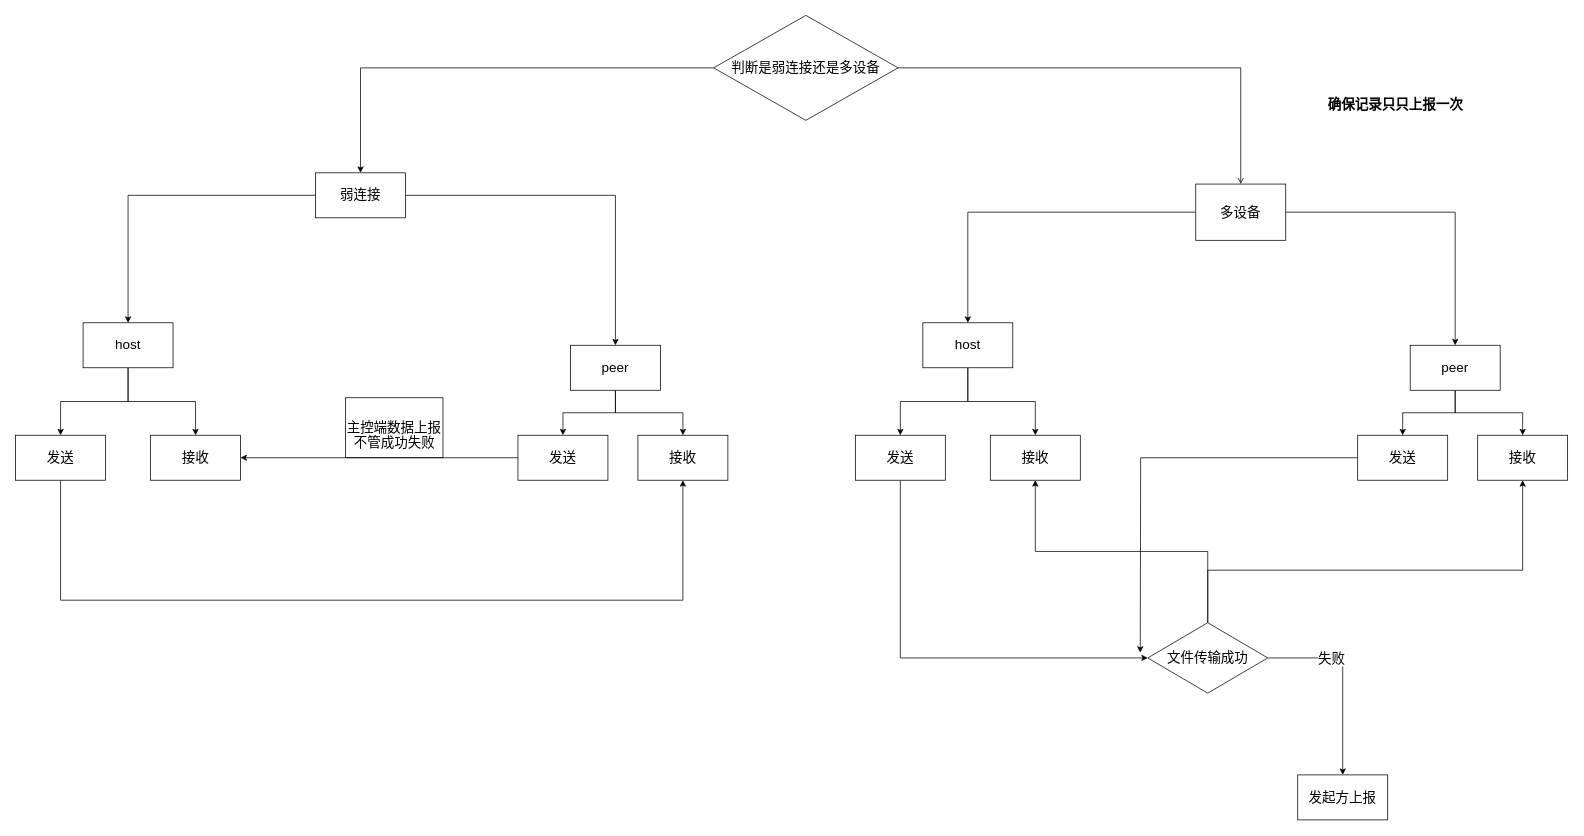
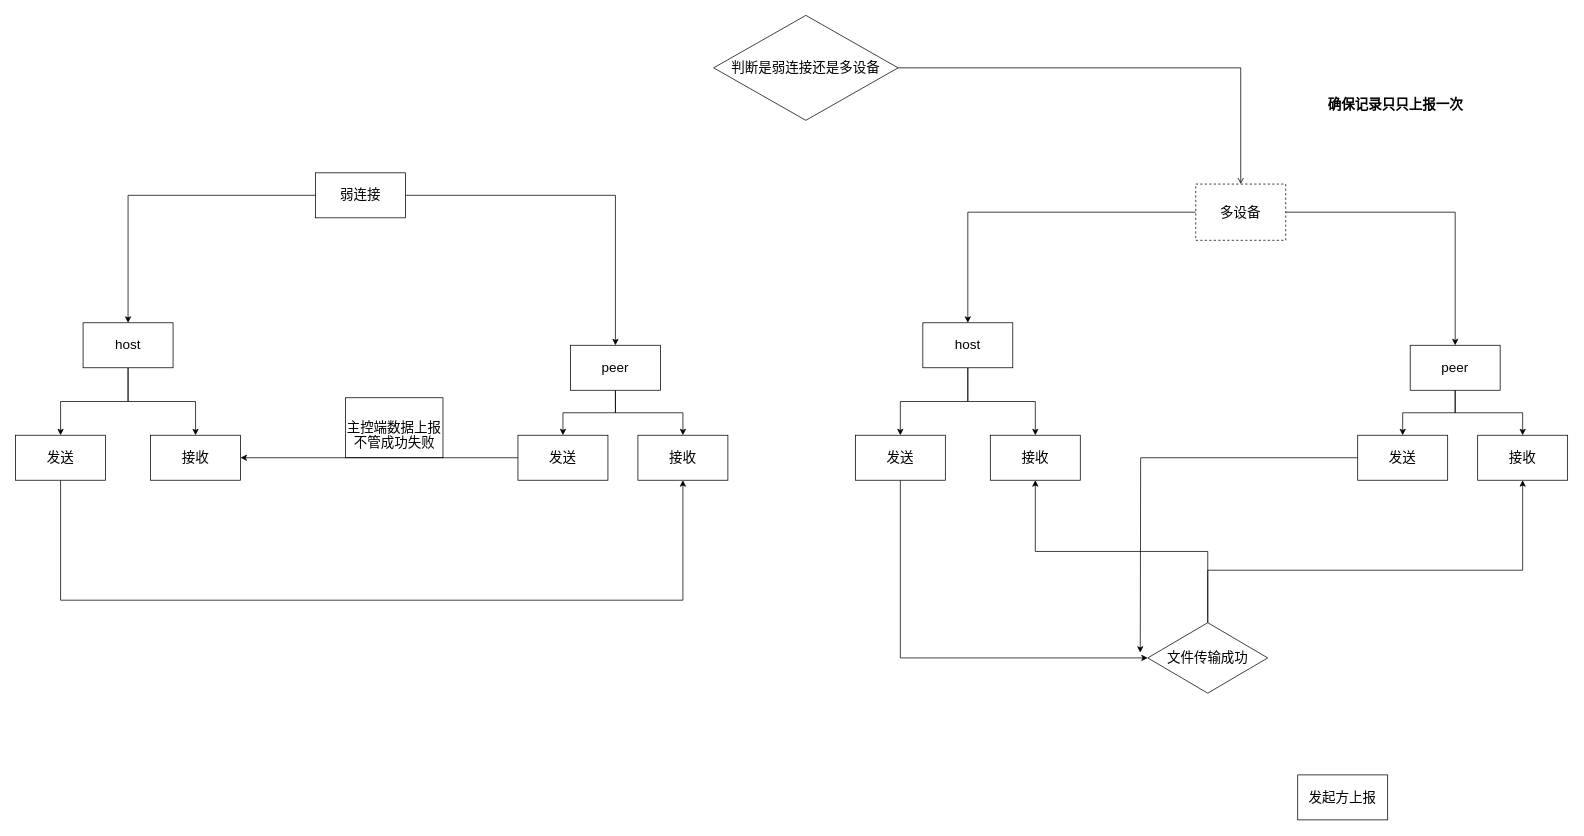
(360, 117) -> none
(1241, 212) -> (1241, 212)
(1343, 701) -> none
